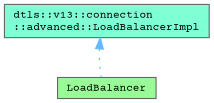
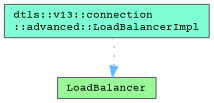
(100, 63) -> (114, 52)
